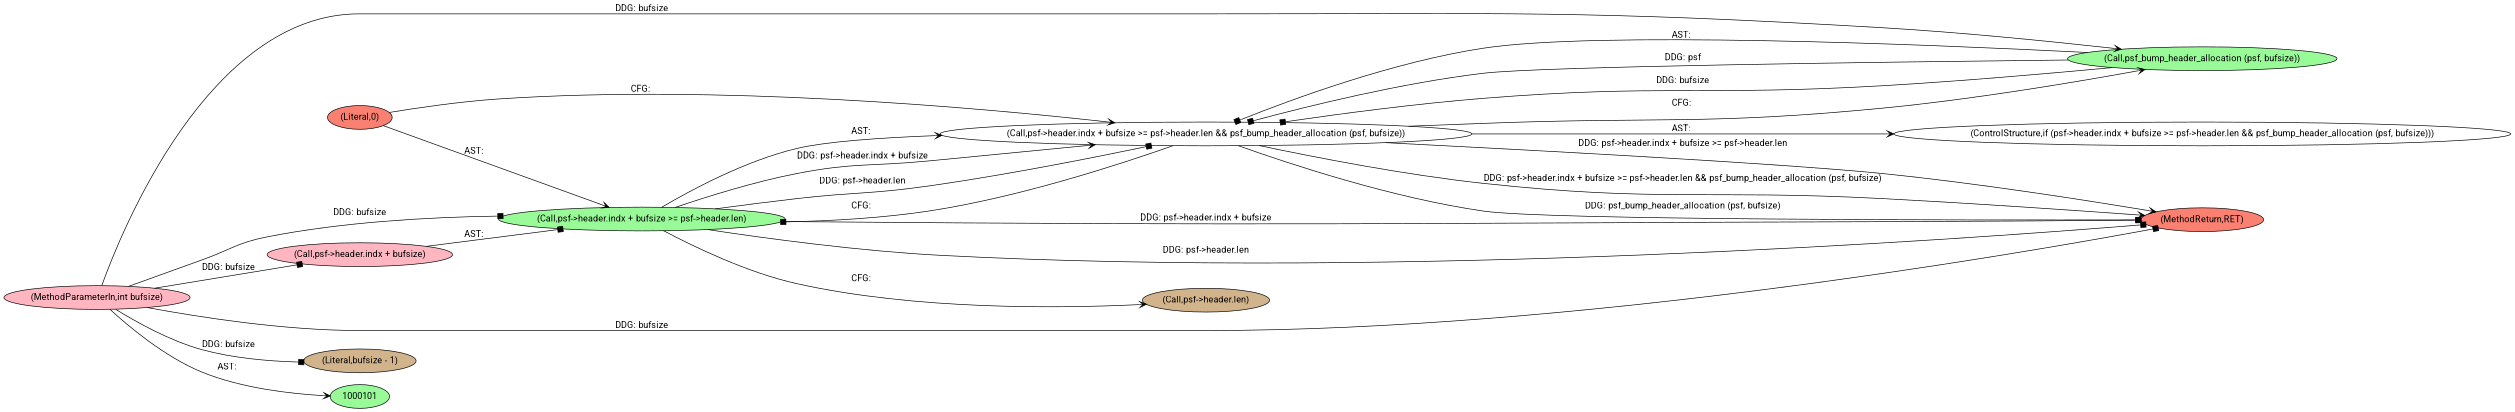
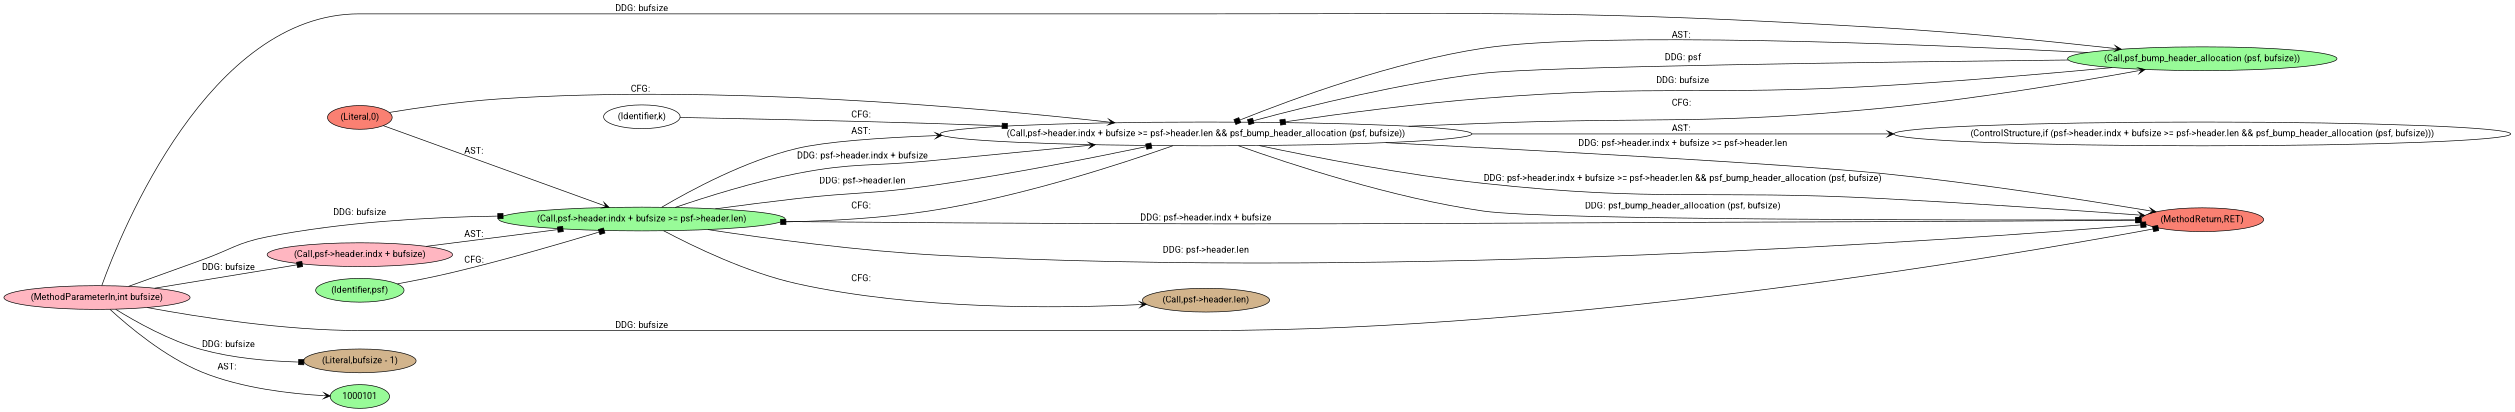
none -> (642, 117)
none -> (360, 290)
